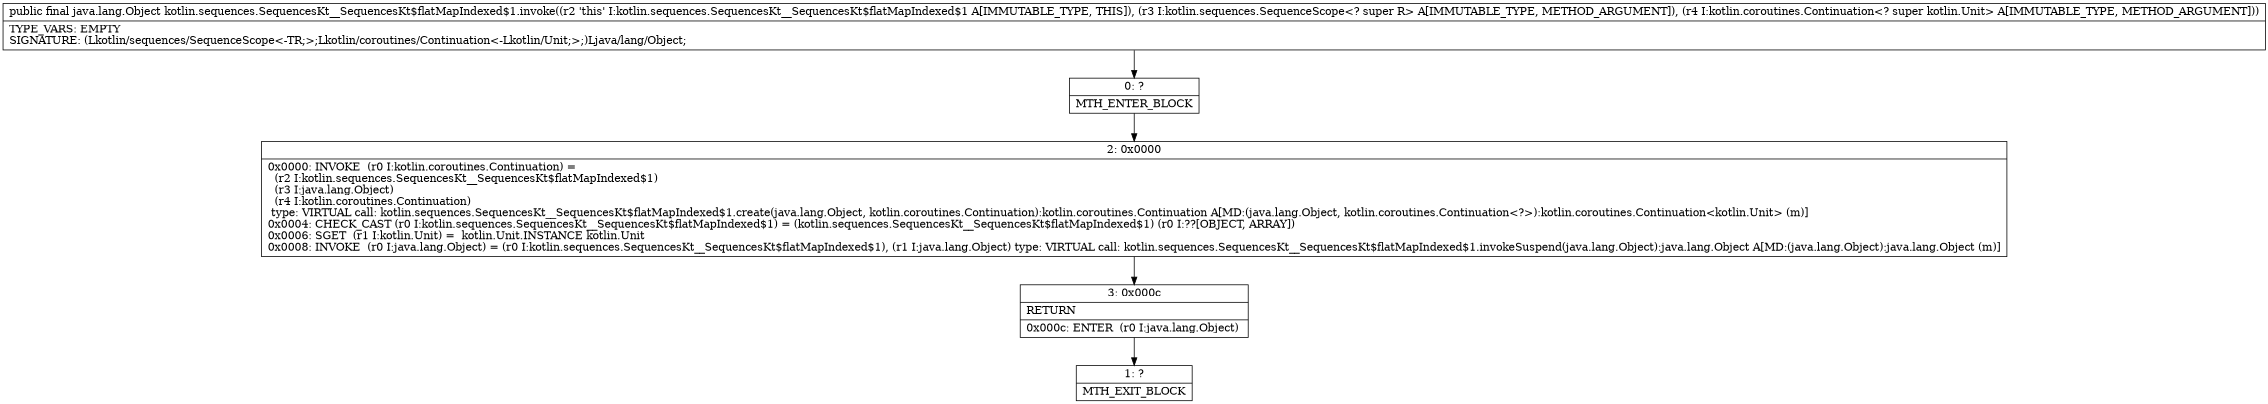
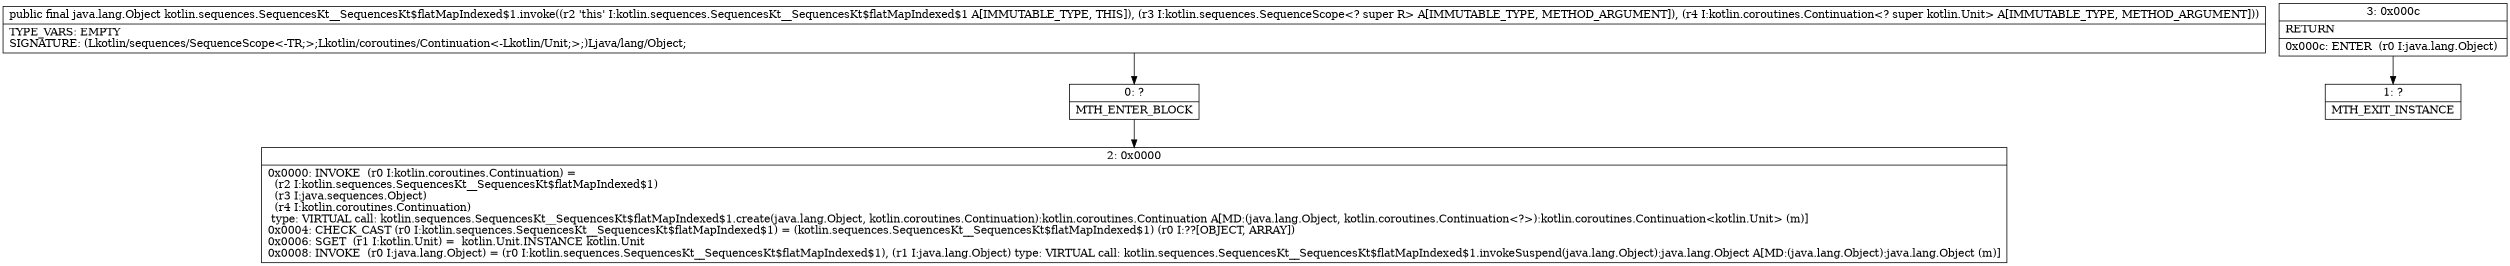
(331, 190) -> (347, 196)
(1134, 267) -> none
(1134, 392) -> (2393, 110)
